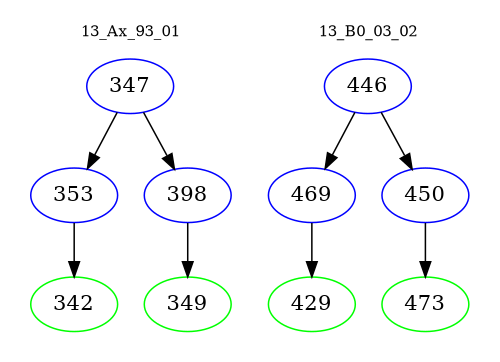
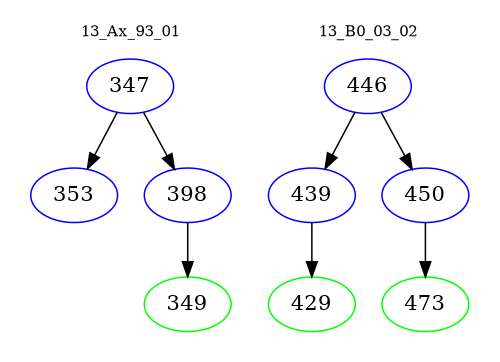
(312, 195) -> (312, 195)
(74, 304) -> none
